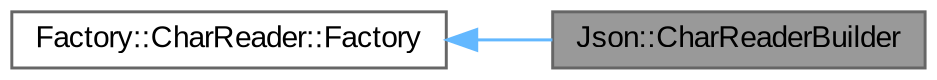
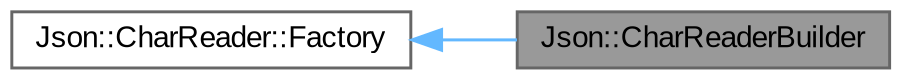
(229, 40) -> (211, 40)
